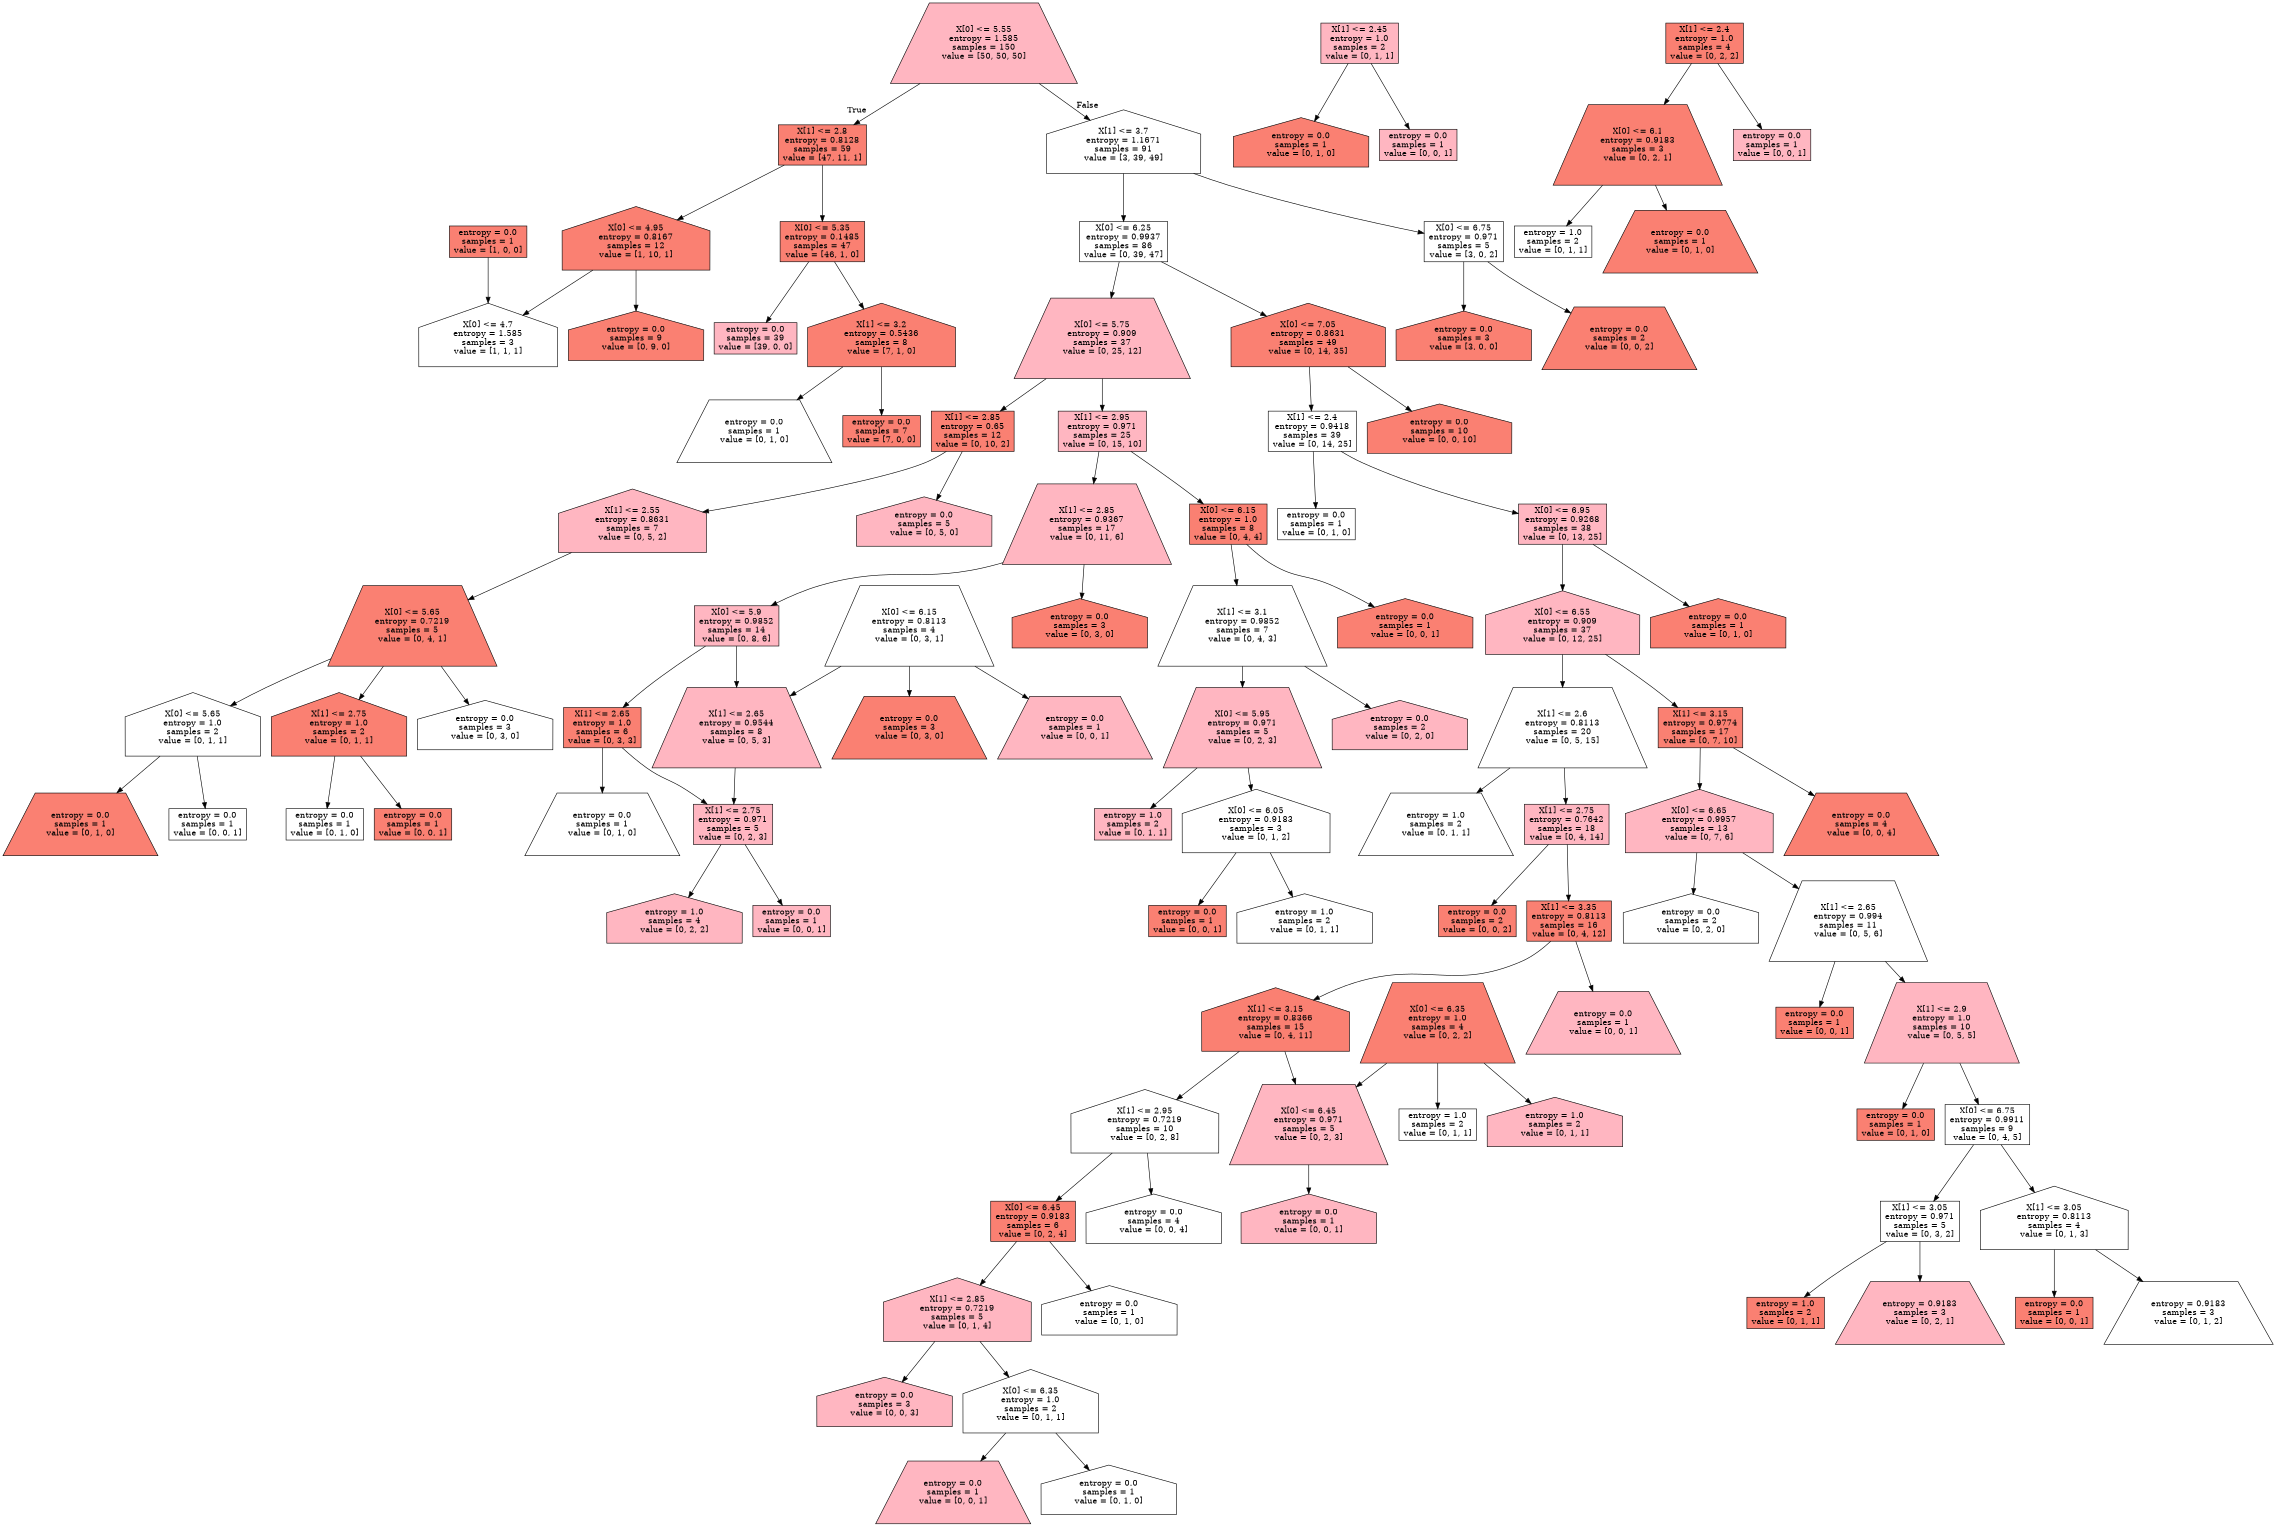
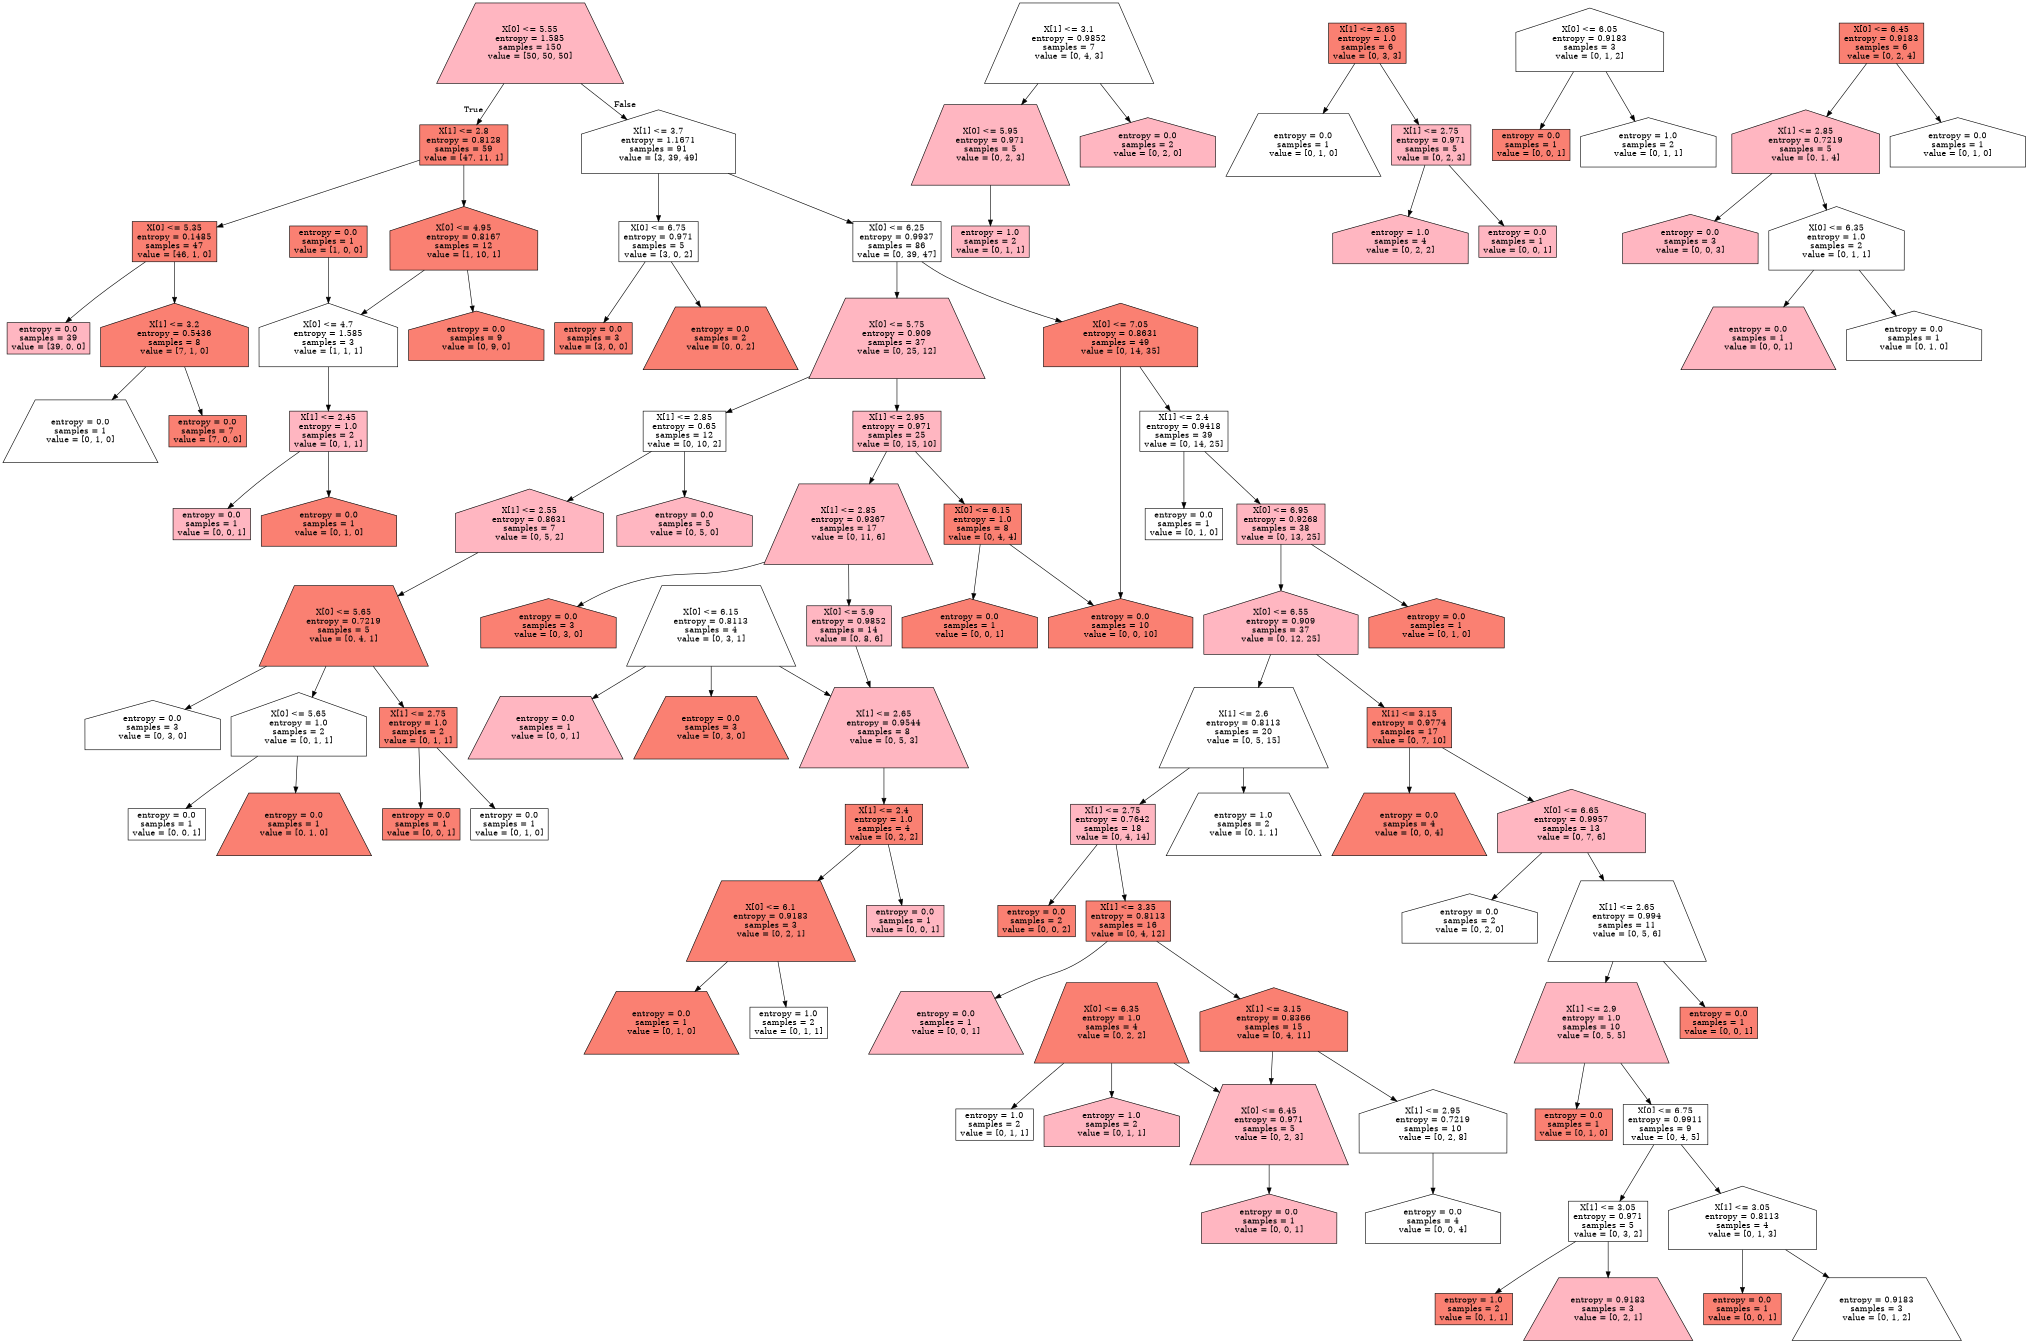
(1464, 338) -> (593, 338)
none -> (328, 386)
(973, 431) -> (685, 431)
(1234, 562) -> (1049, 573)
(665, 673) -> none
(339, 728) -> (418, 728)
(1249, 776) -> none
(735, 783) -> (884, 783)
(1086, 1175) -> none
